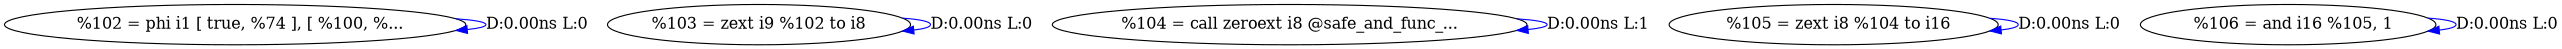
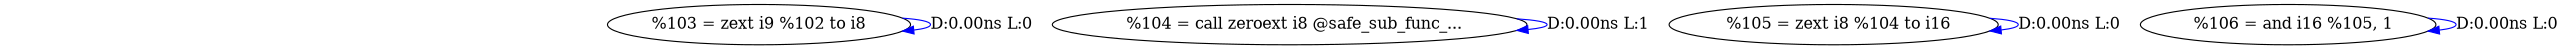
(235, 25) -> none
(1290, 25) -> (1290, 25)
